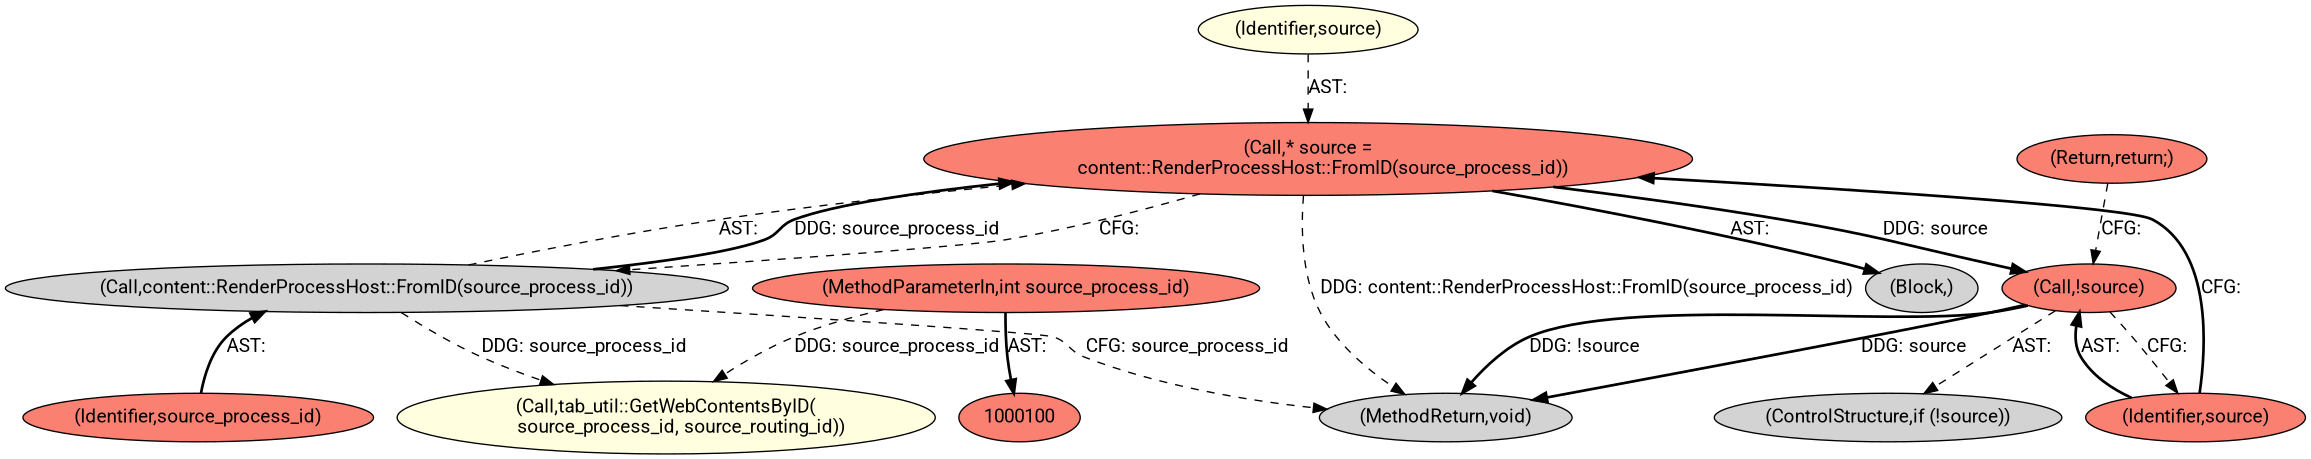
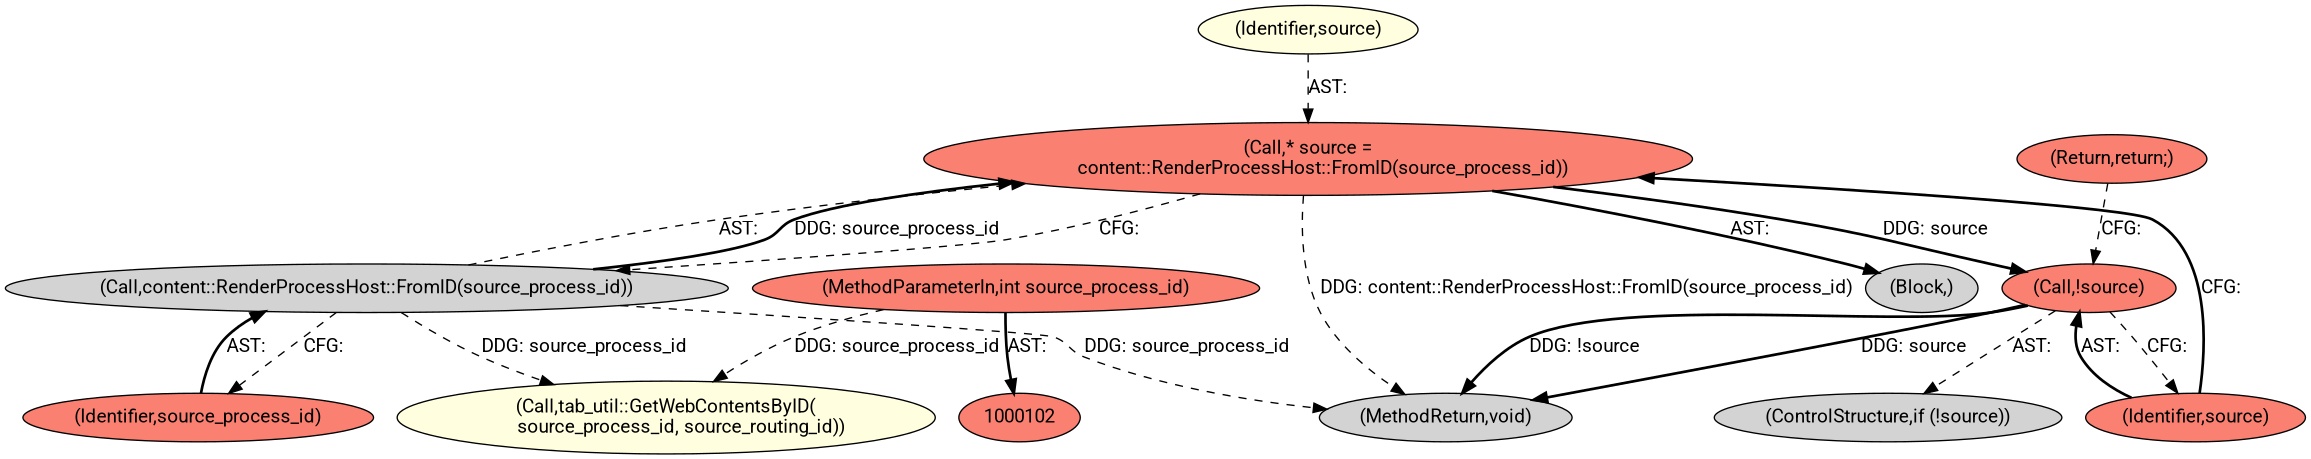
(1187, 347) -> (1187, 347)
none -> (288, 349)
(1020, 418) -> (1020, 418)
